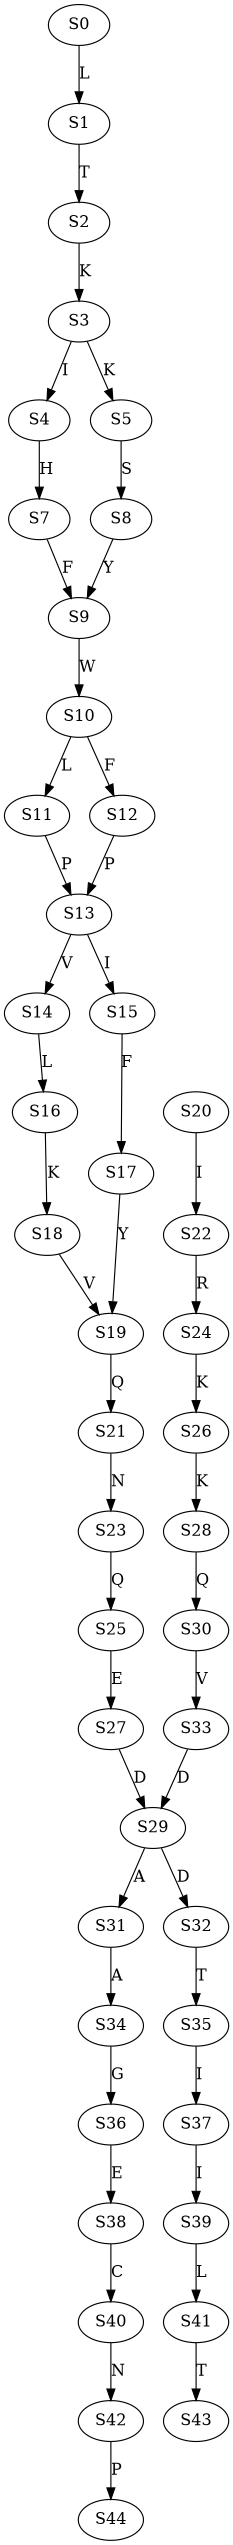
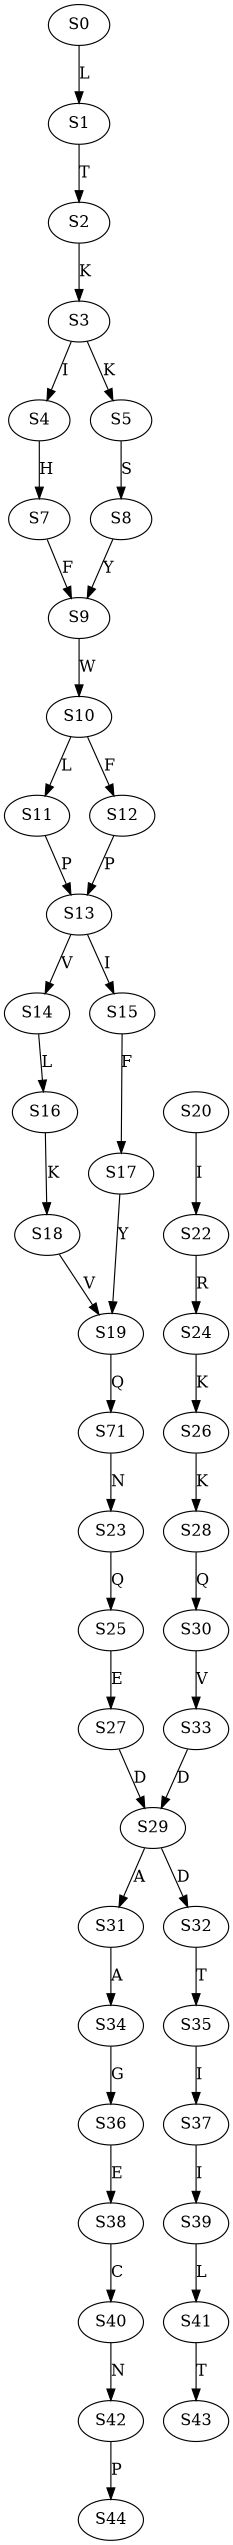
(111, 1433) -> (111, 1433)
